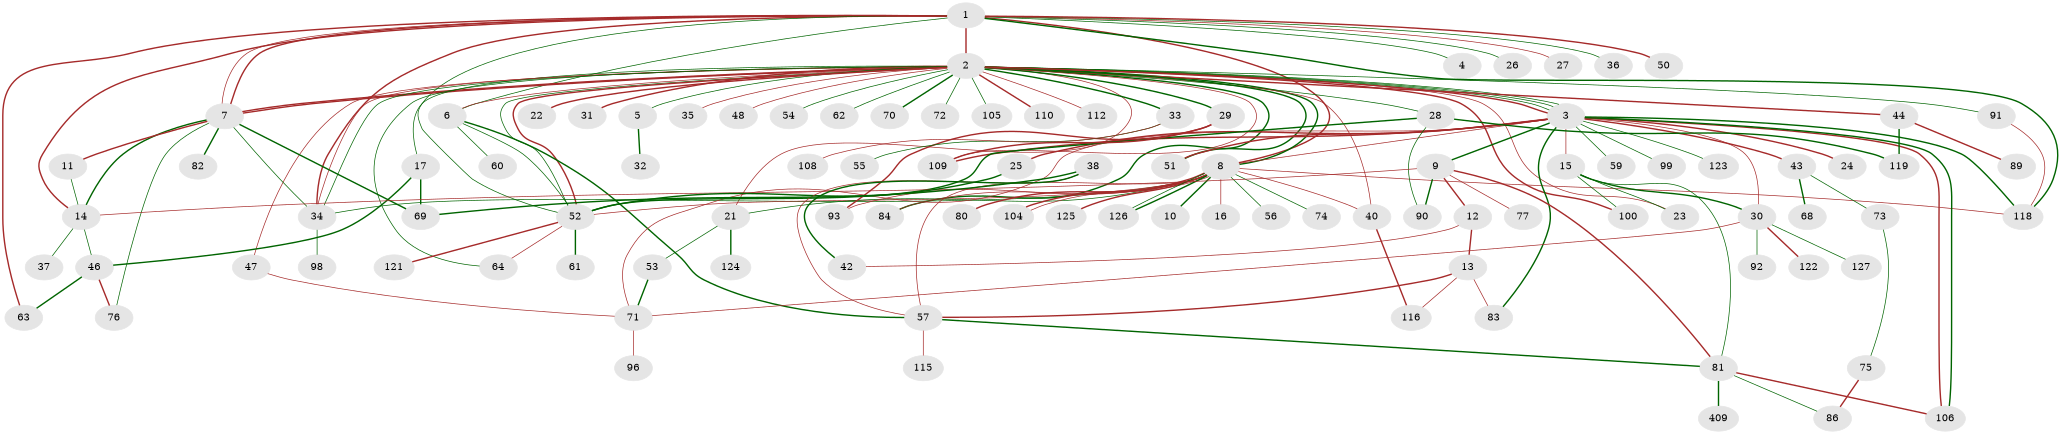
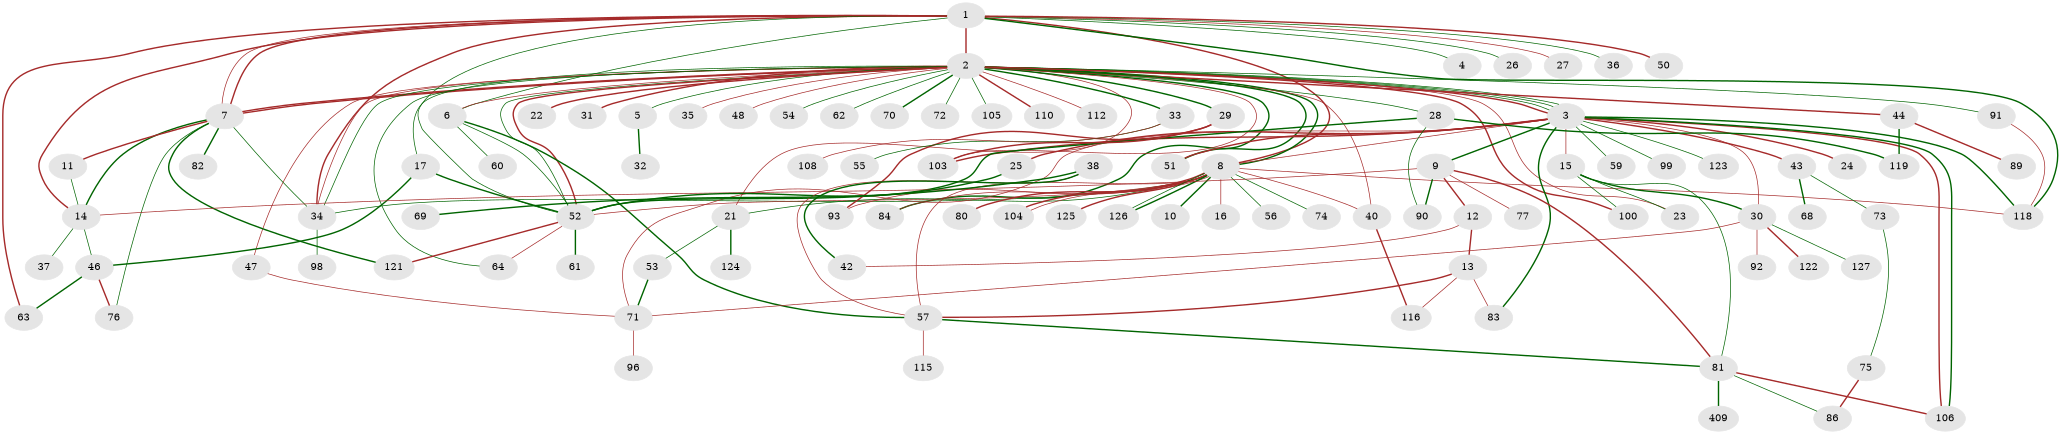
(319, 165) -> (234, 218)
(938, 167) -> (938, 167)
(421, 192) -> (484, 191)
(1757, 242) -> (1757, 242)
